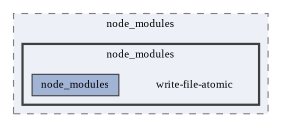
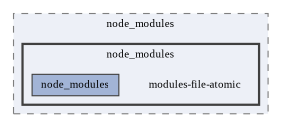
(195, 85) -> (195, 85)
